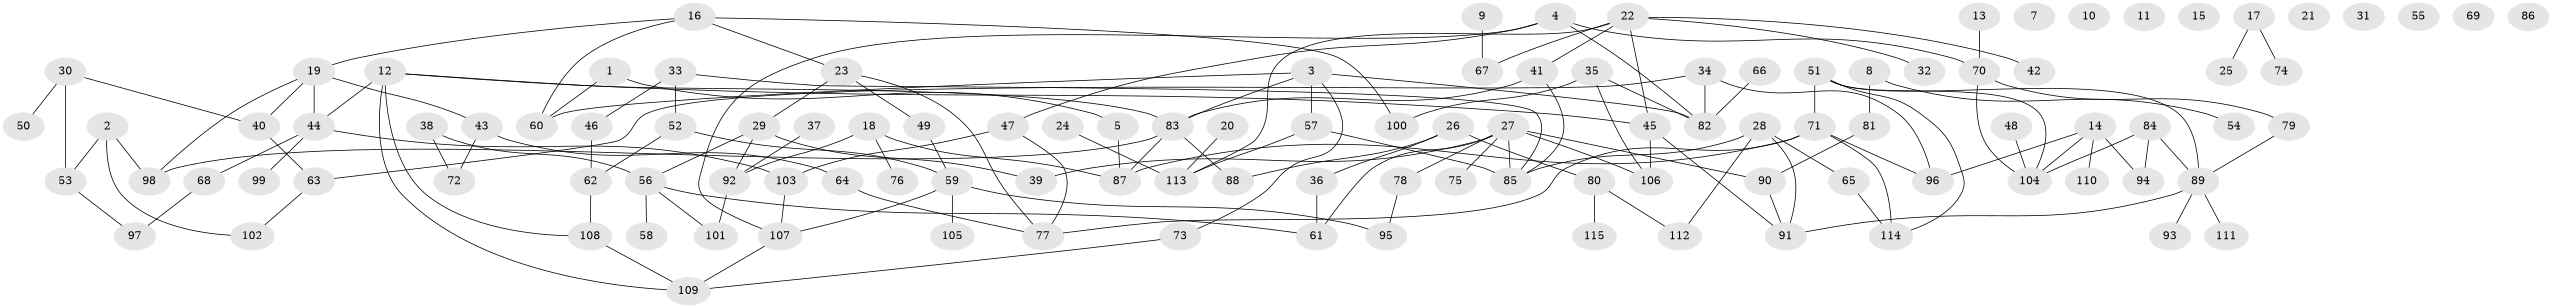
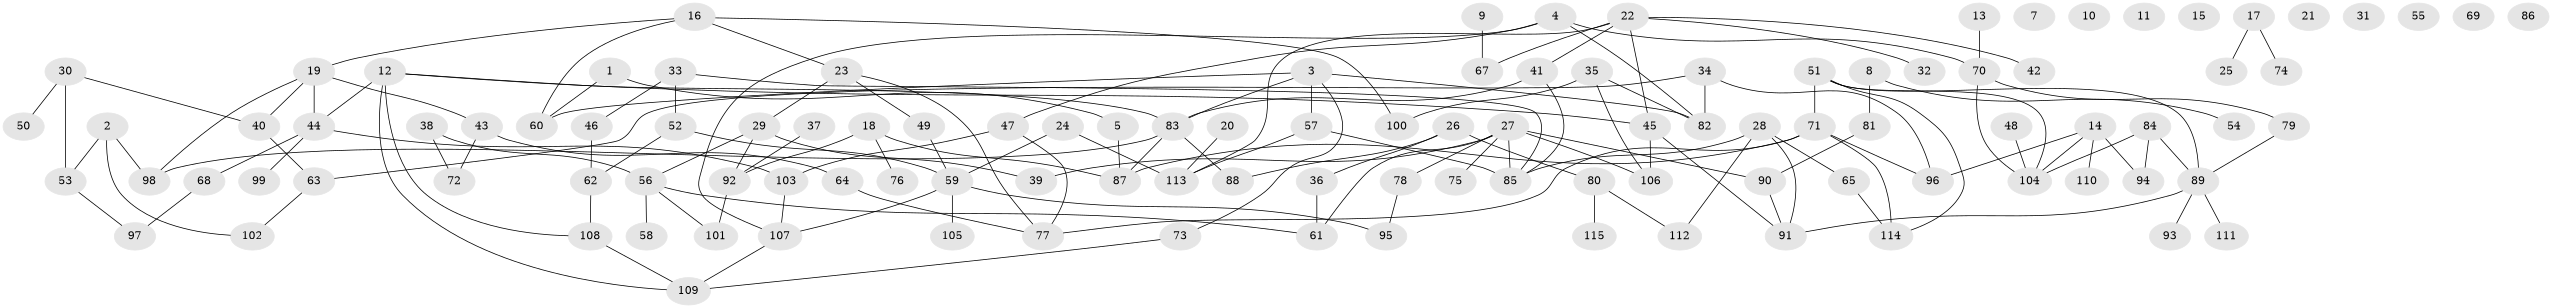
(1760, 72) -> none
none -> (1015, 150)
